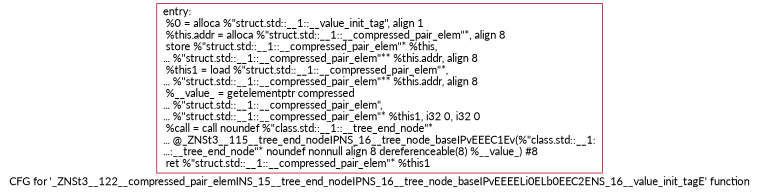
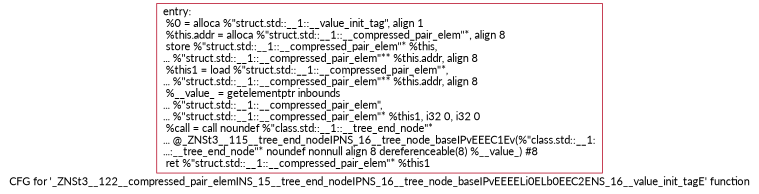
(259, 94) -> (252, 94)
